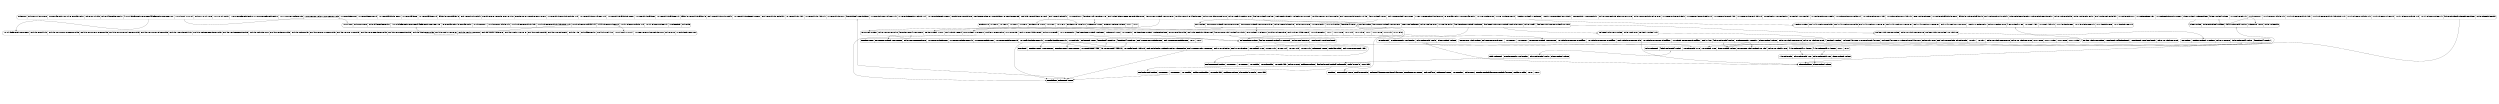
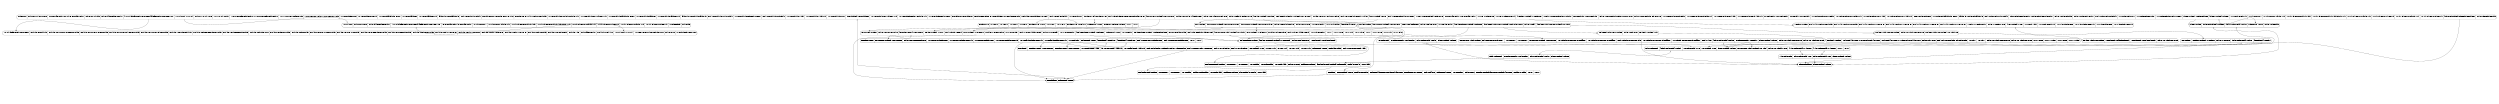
(530, 17) -> (531, 17)
(2047, 25) -> (2047, 25)
none -> (2096, 61)
(1121, 77) -> (1209, 77)
